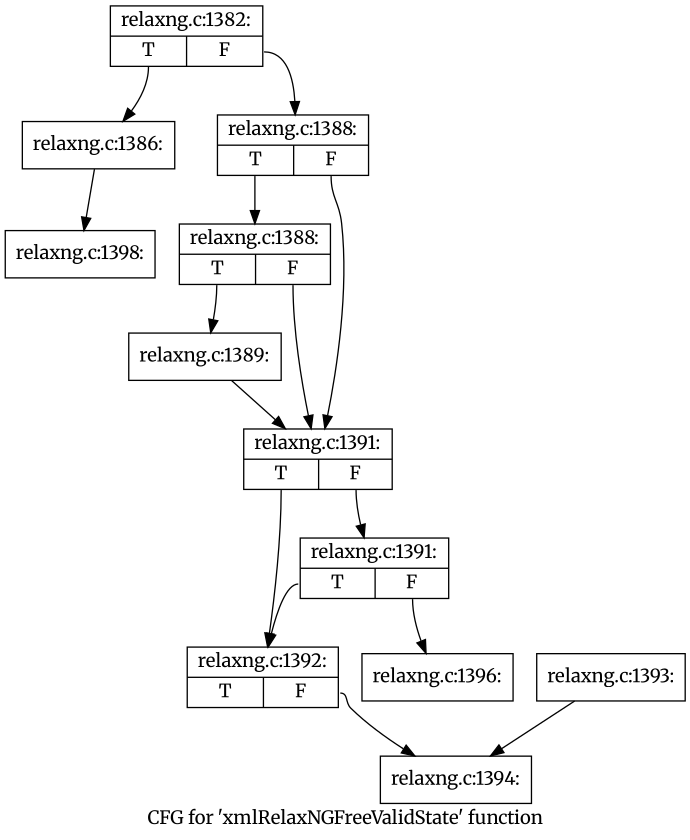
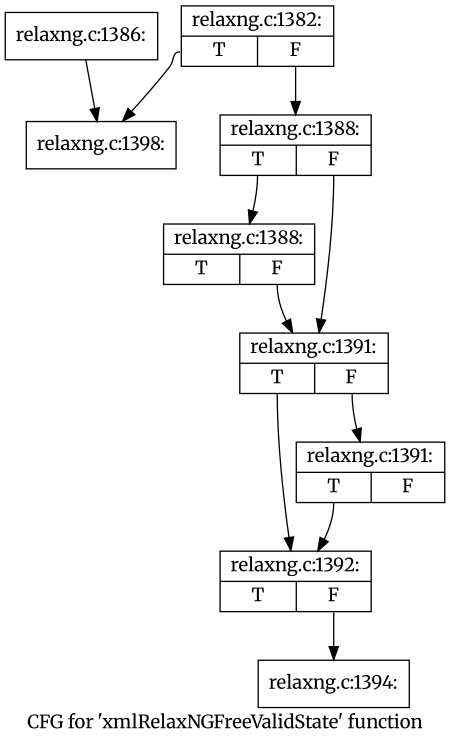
(143, 90) -> (157, 82)
(205, 357) -> none
(438, 677) -> none
(611, 677) -> none
